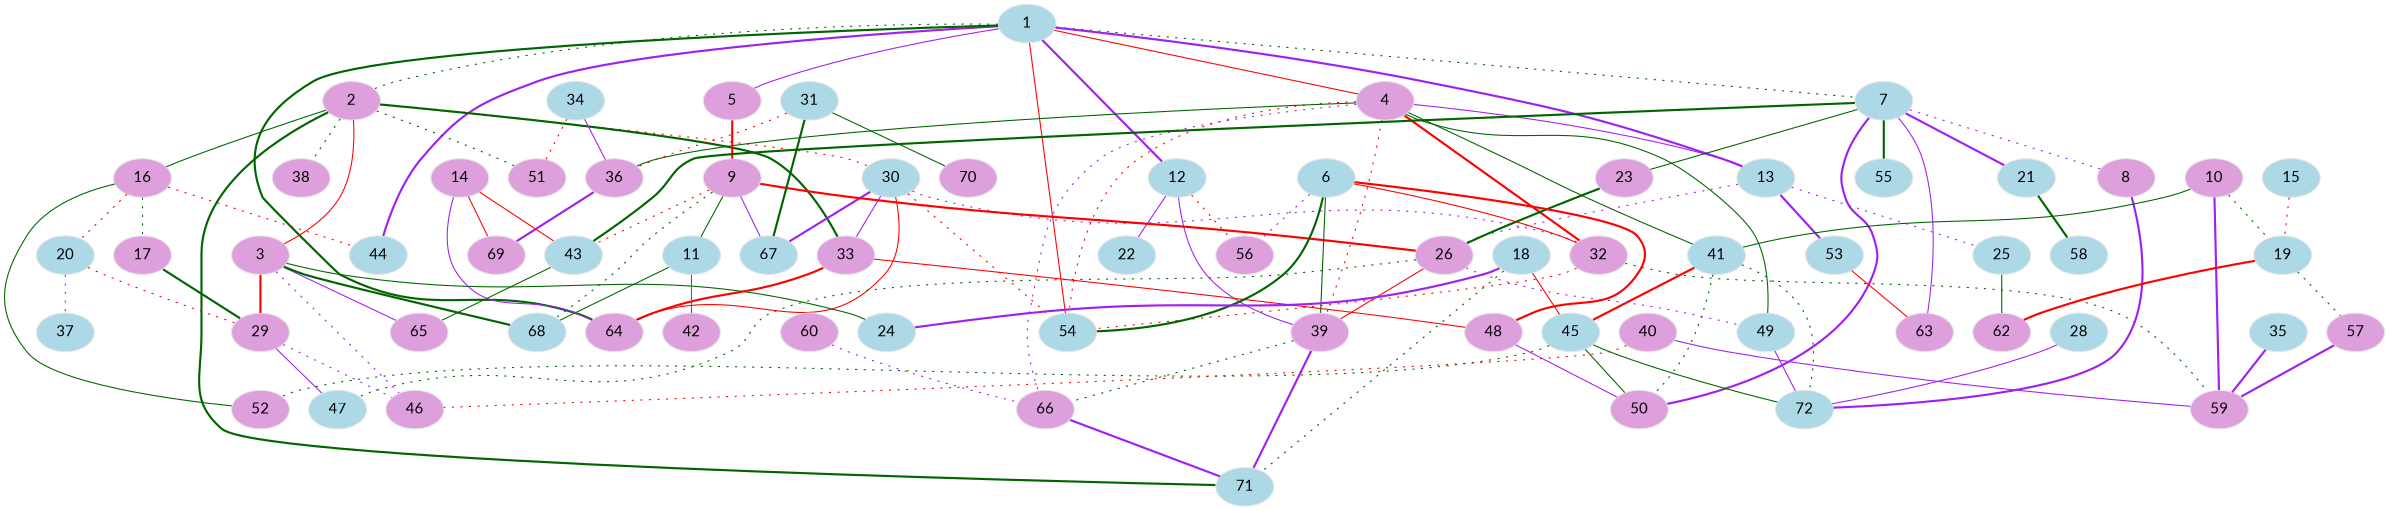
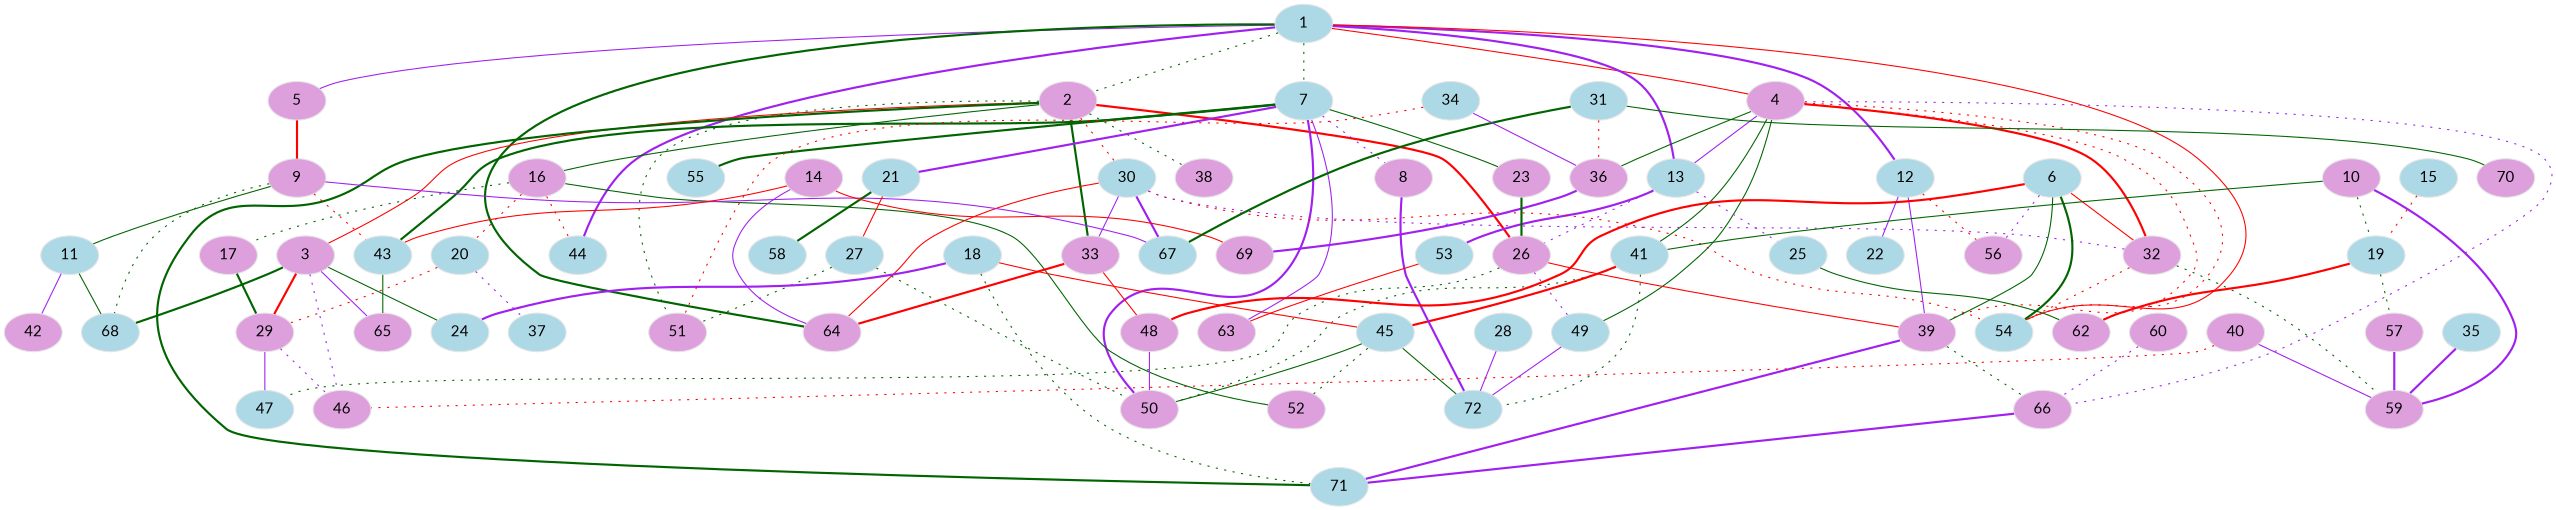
(1203, 228) -> (1333, 135)
none -> (855, 255)
